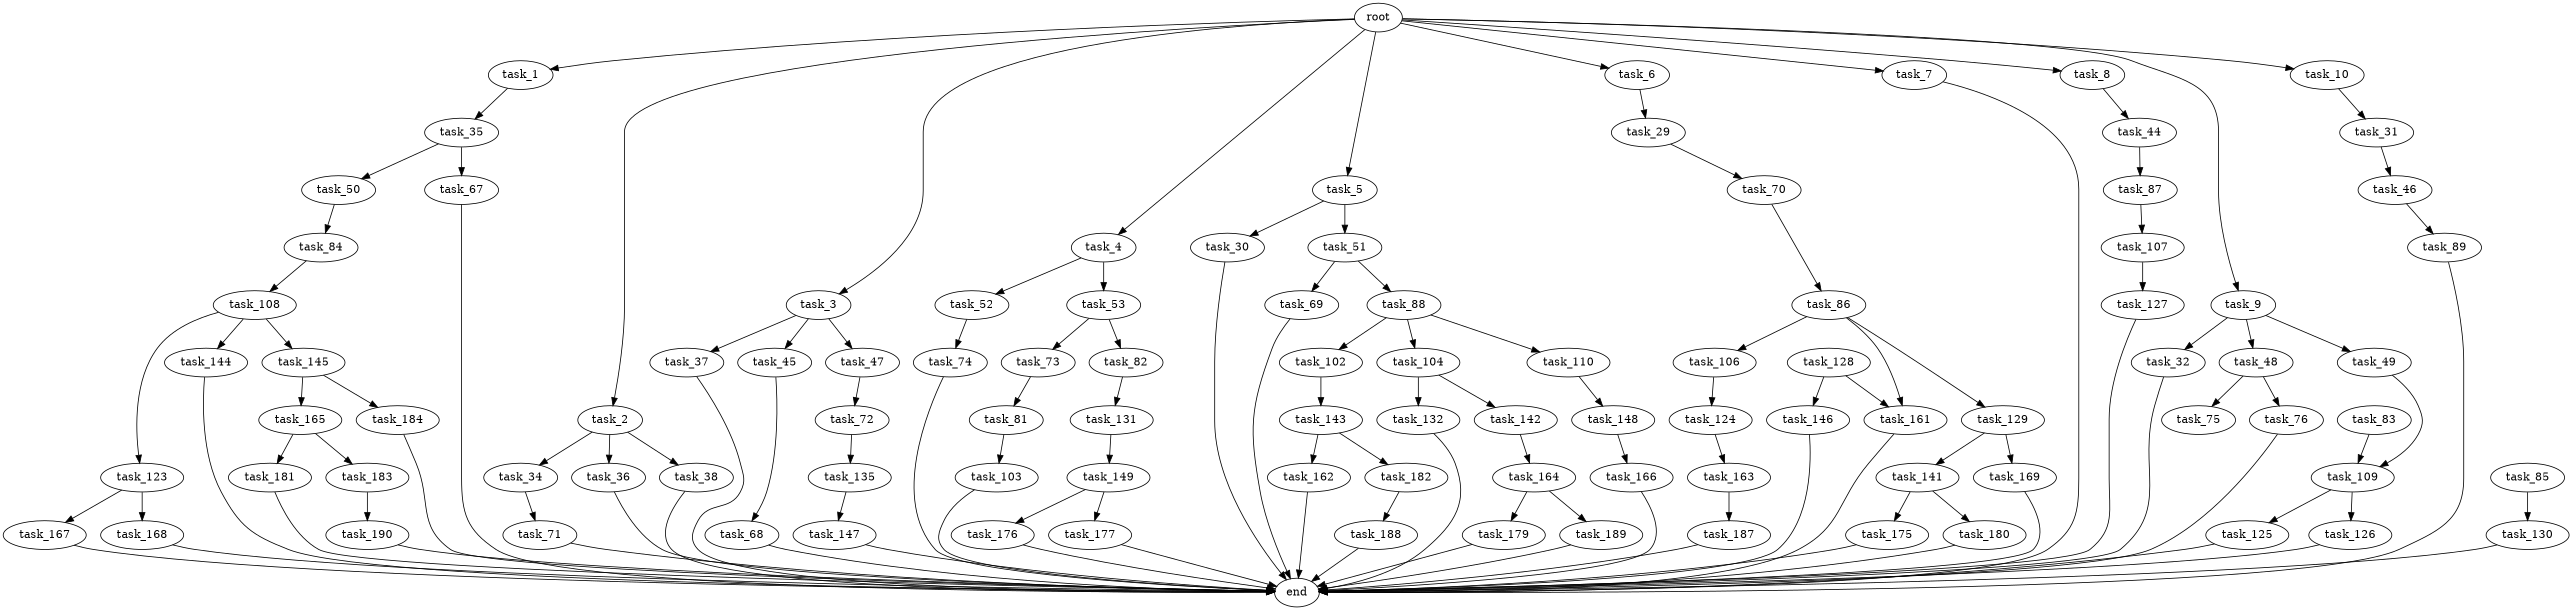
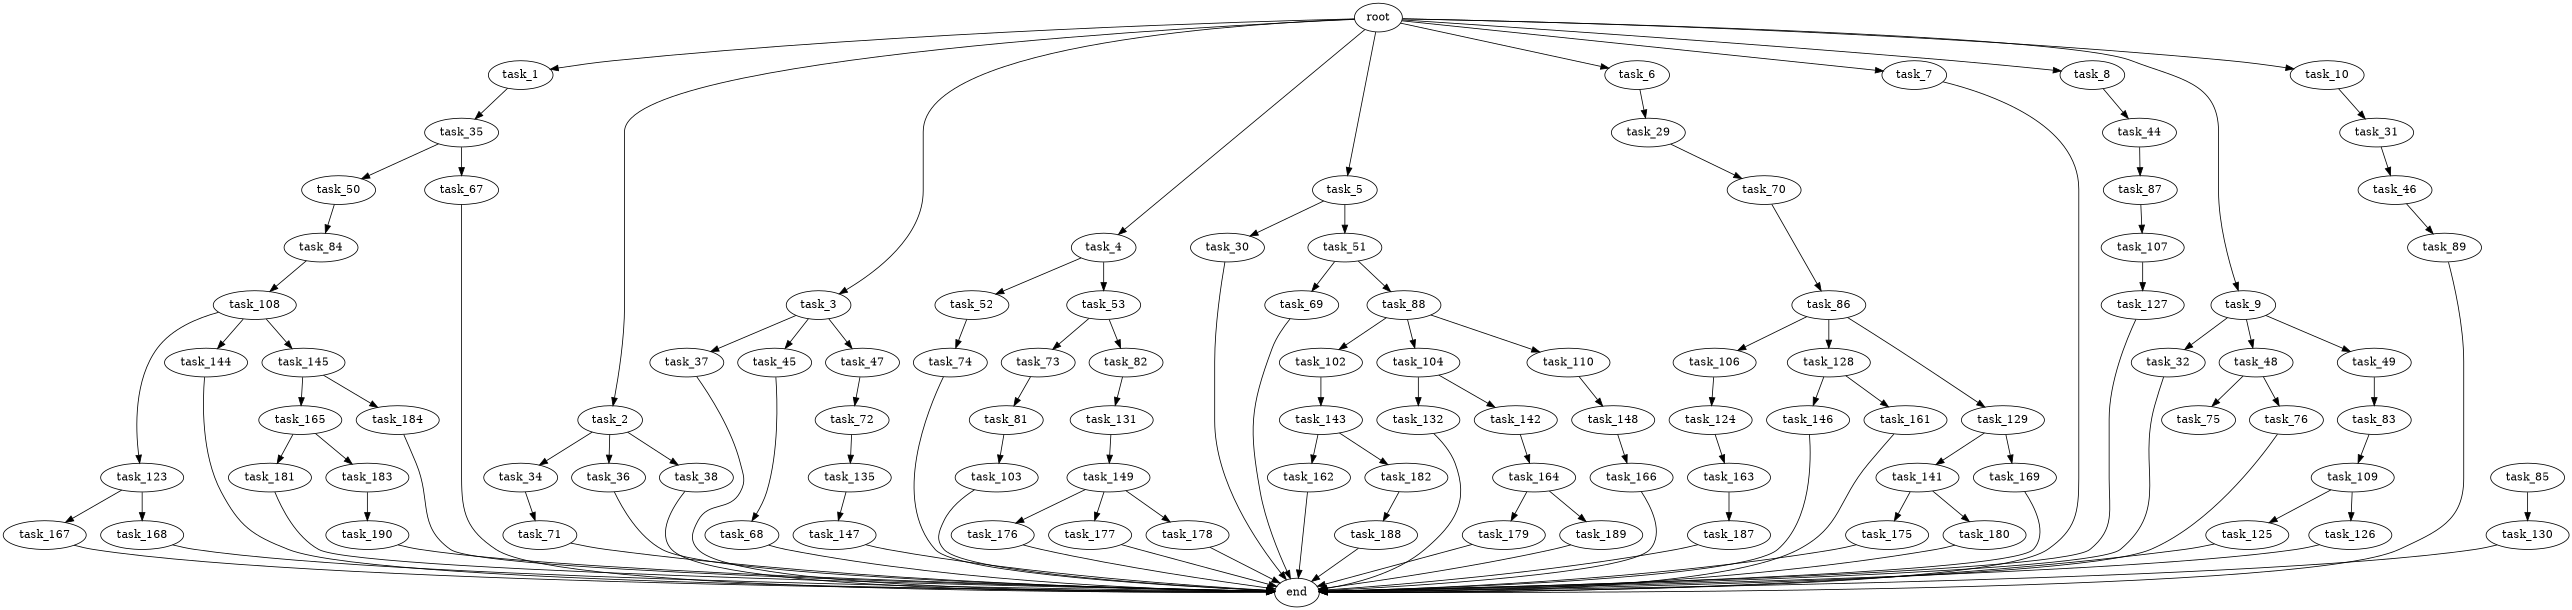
(1881, 353) -> (1829, 330)
(2422, 421) -> (2374, 387)
none -> (1188, 535)
